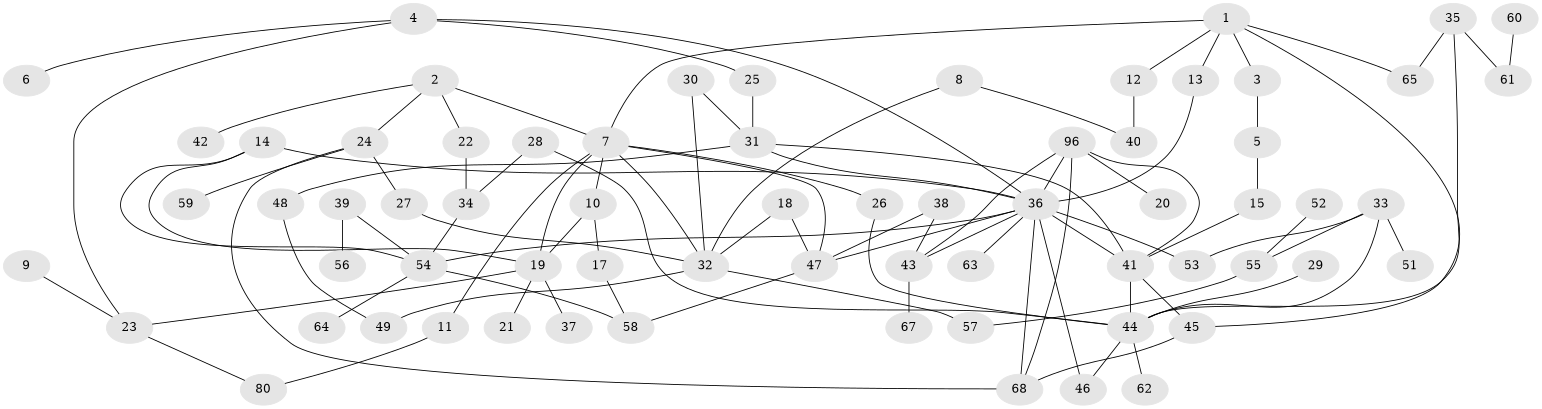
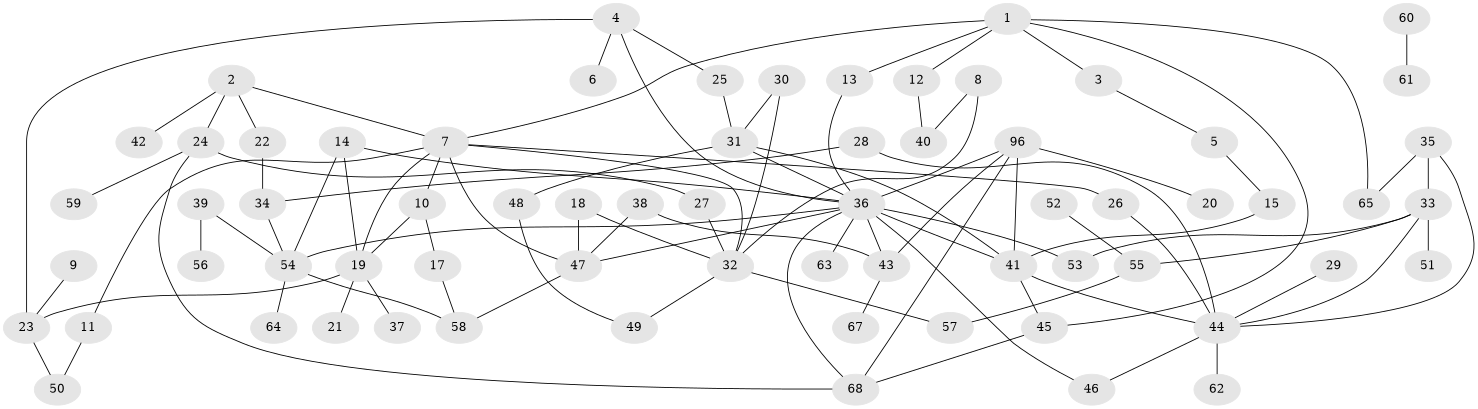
(1481, 50) -> (1428, 173)
(264, 390) -> (58, 390)
